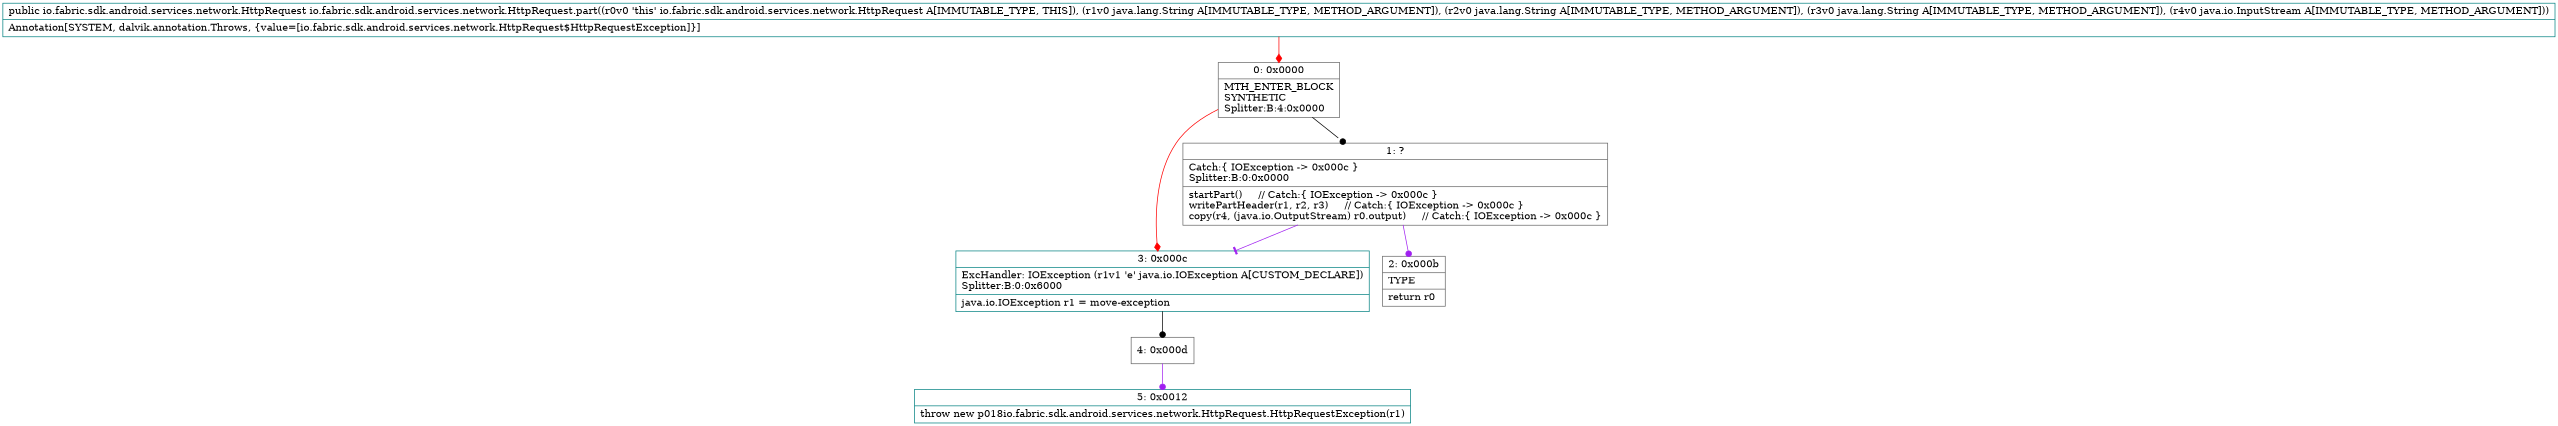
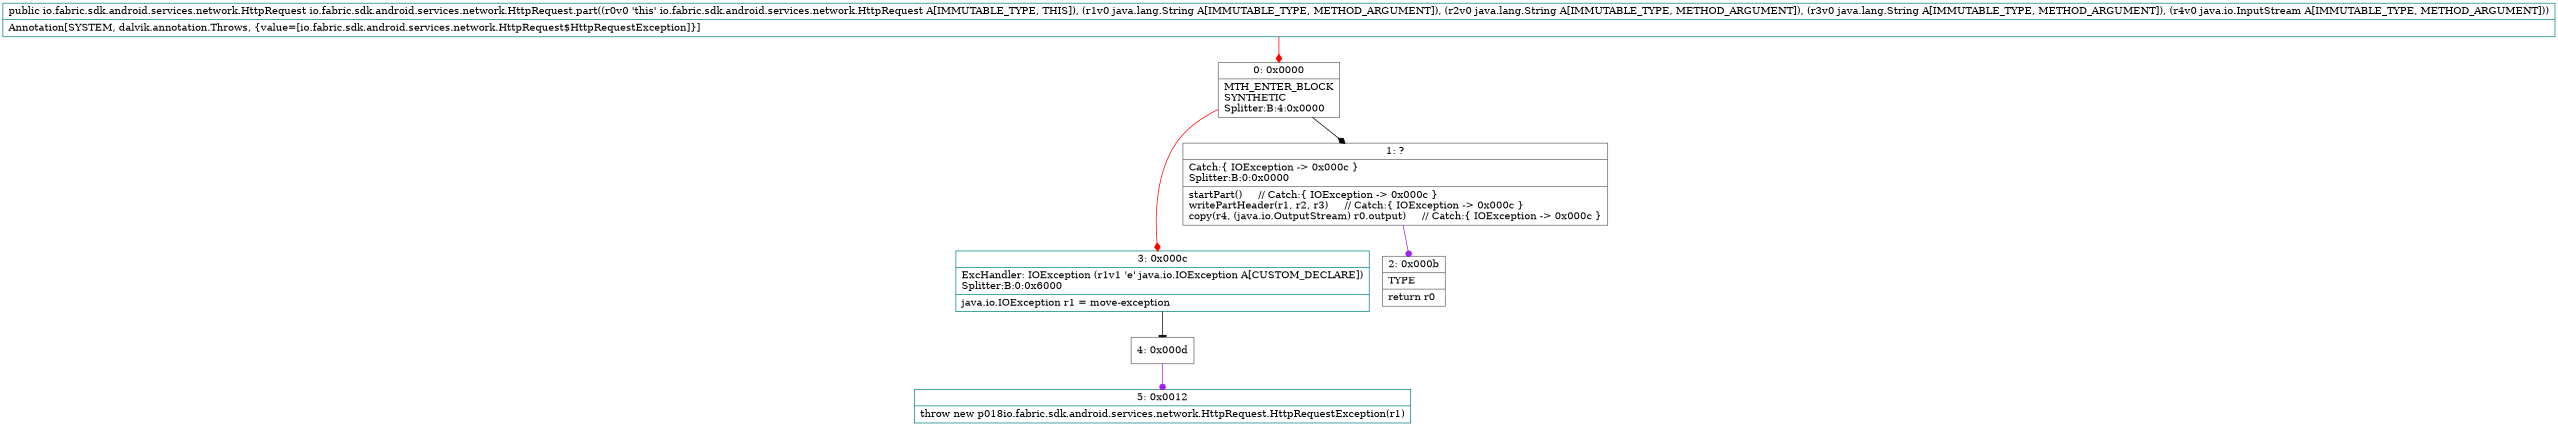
(1325, 128) -> (1325, 128)
(1268, 237) -> none
(1163, 323) -> (1163, 323)
